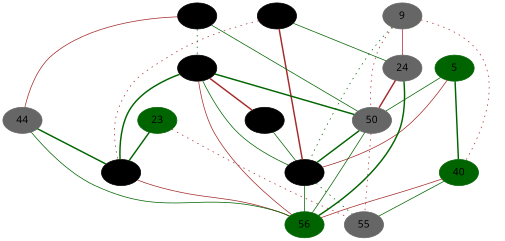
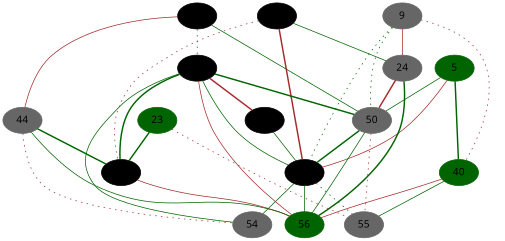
(374, 65) -> (374, 65)
none -> (252, 225)
